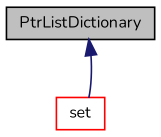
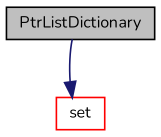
(91, 77) -> (70, 61)
